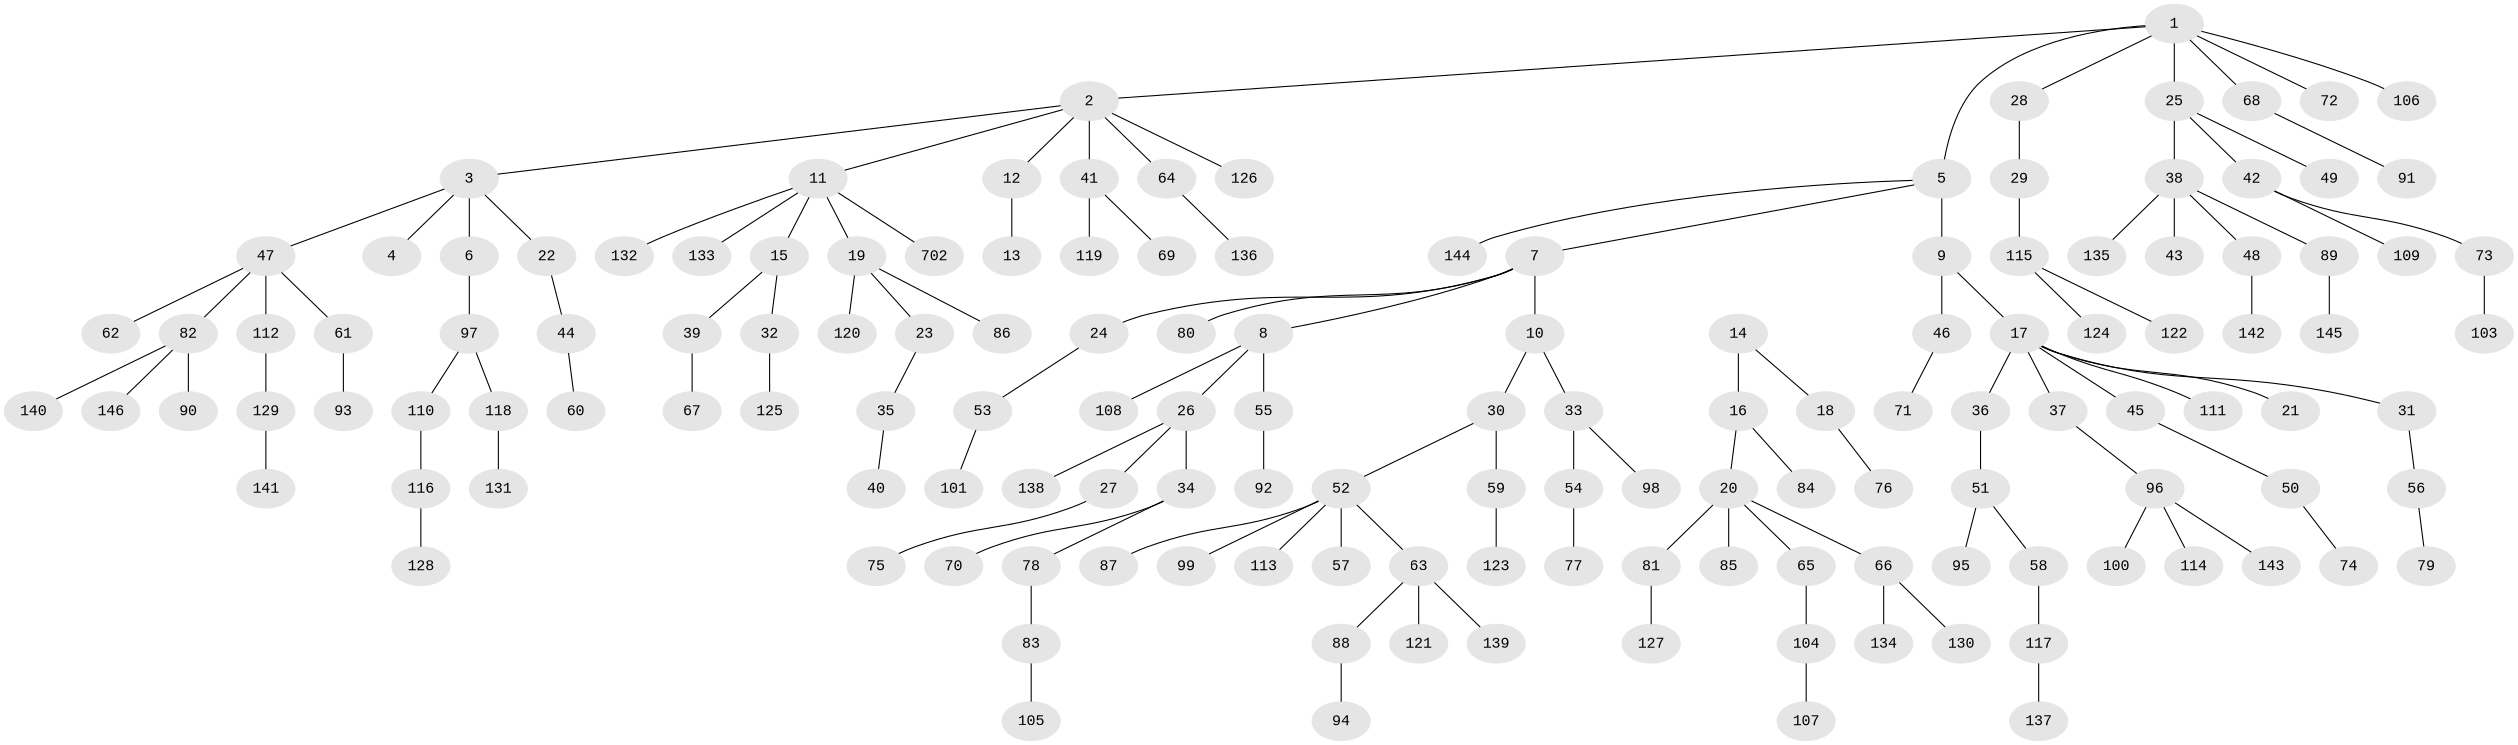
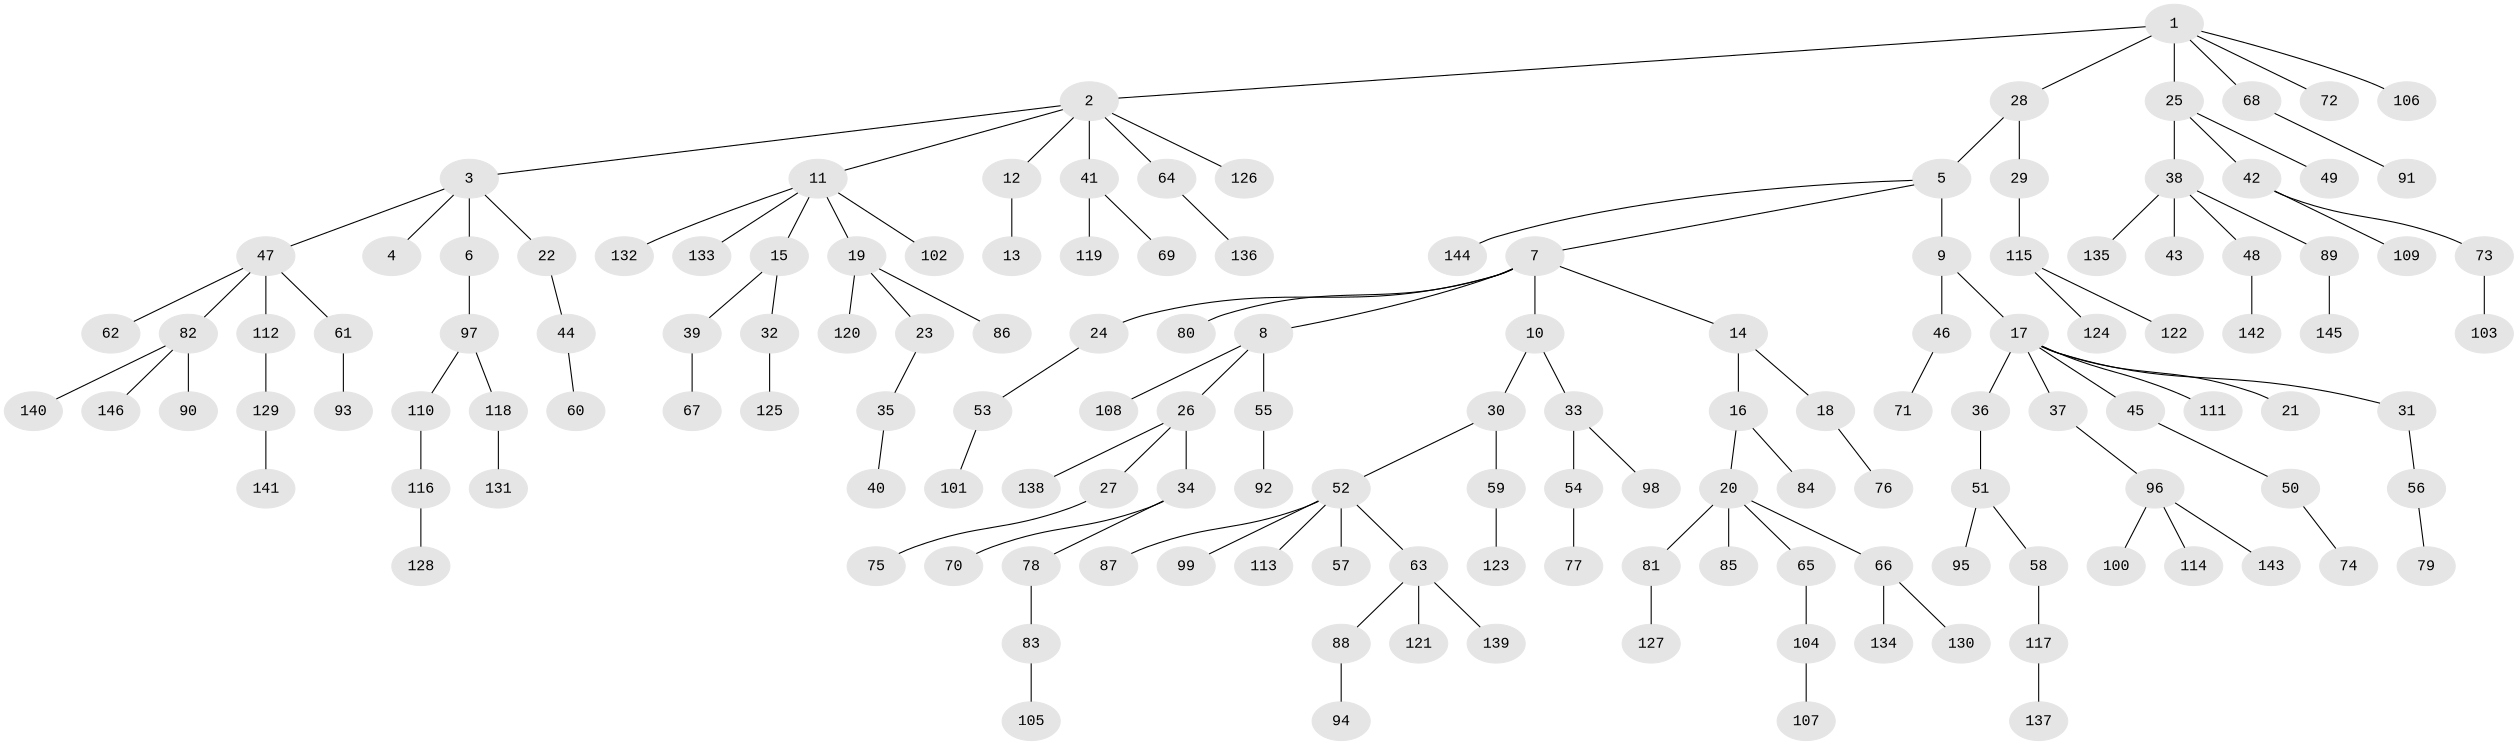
(2018, 57) -> (1981, 140)
(934, 256) -> (934, 256)
none -> (1637, 295)
